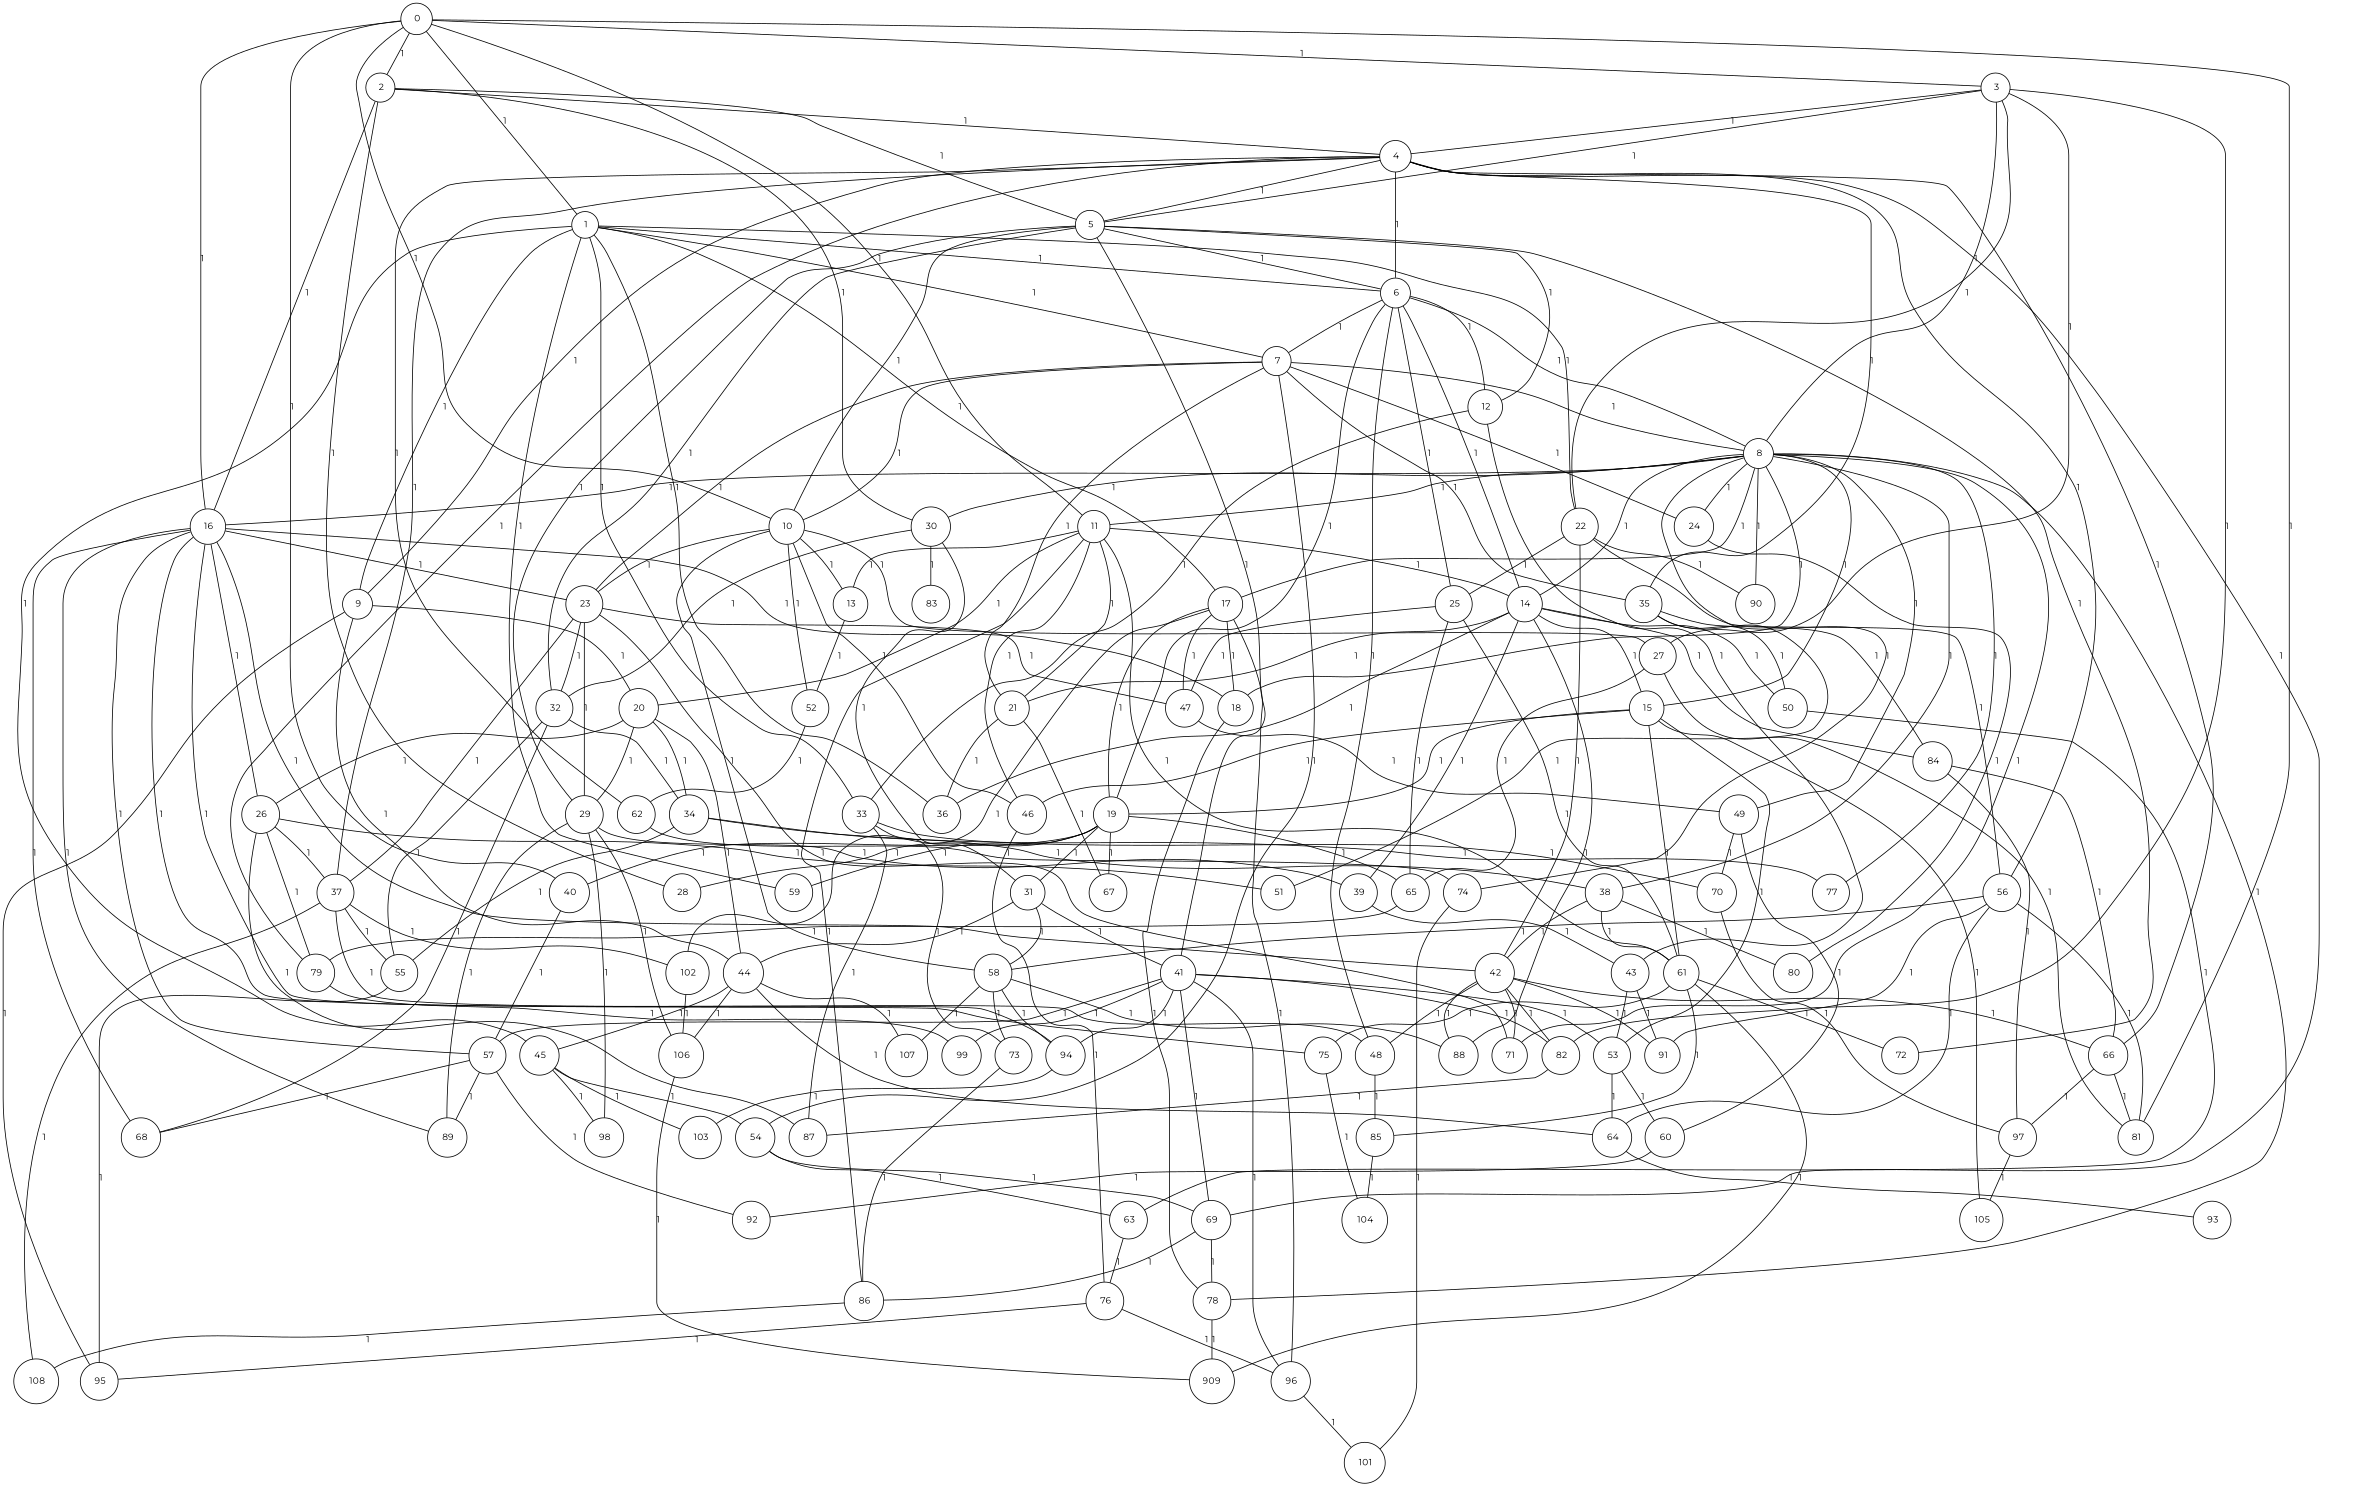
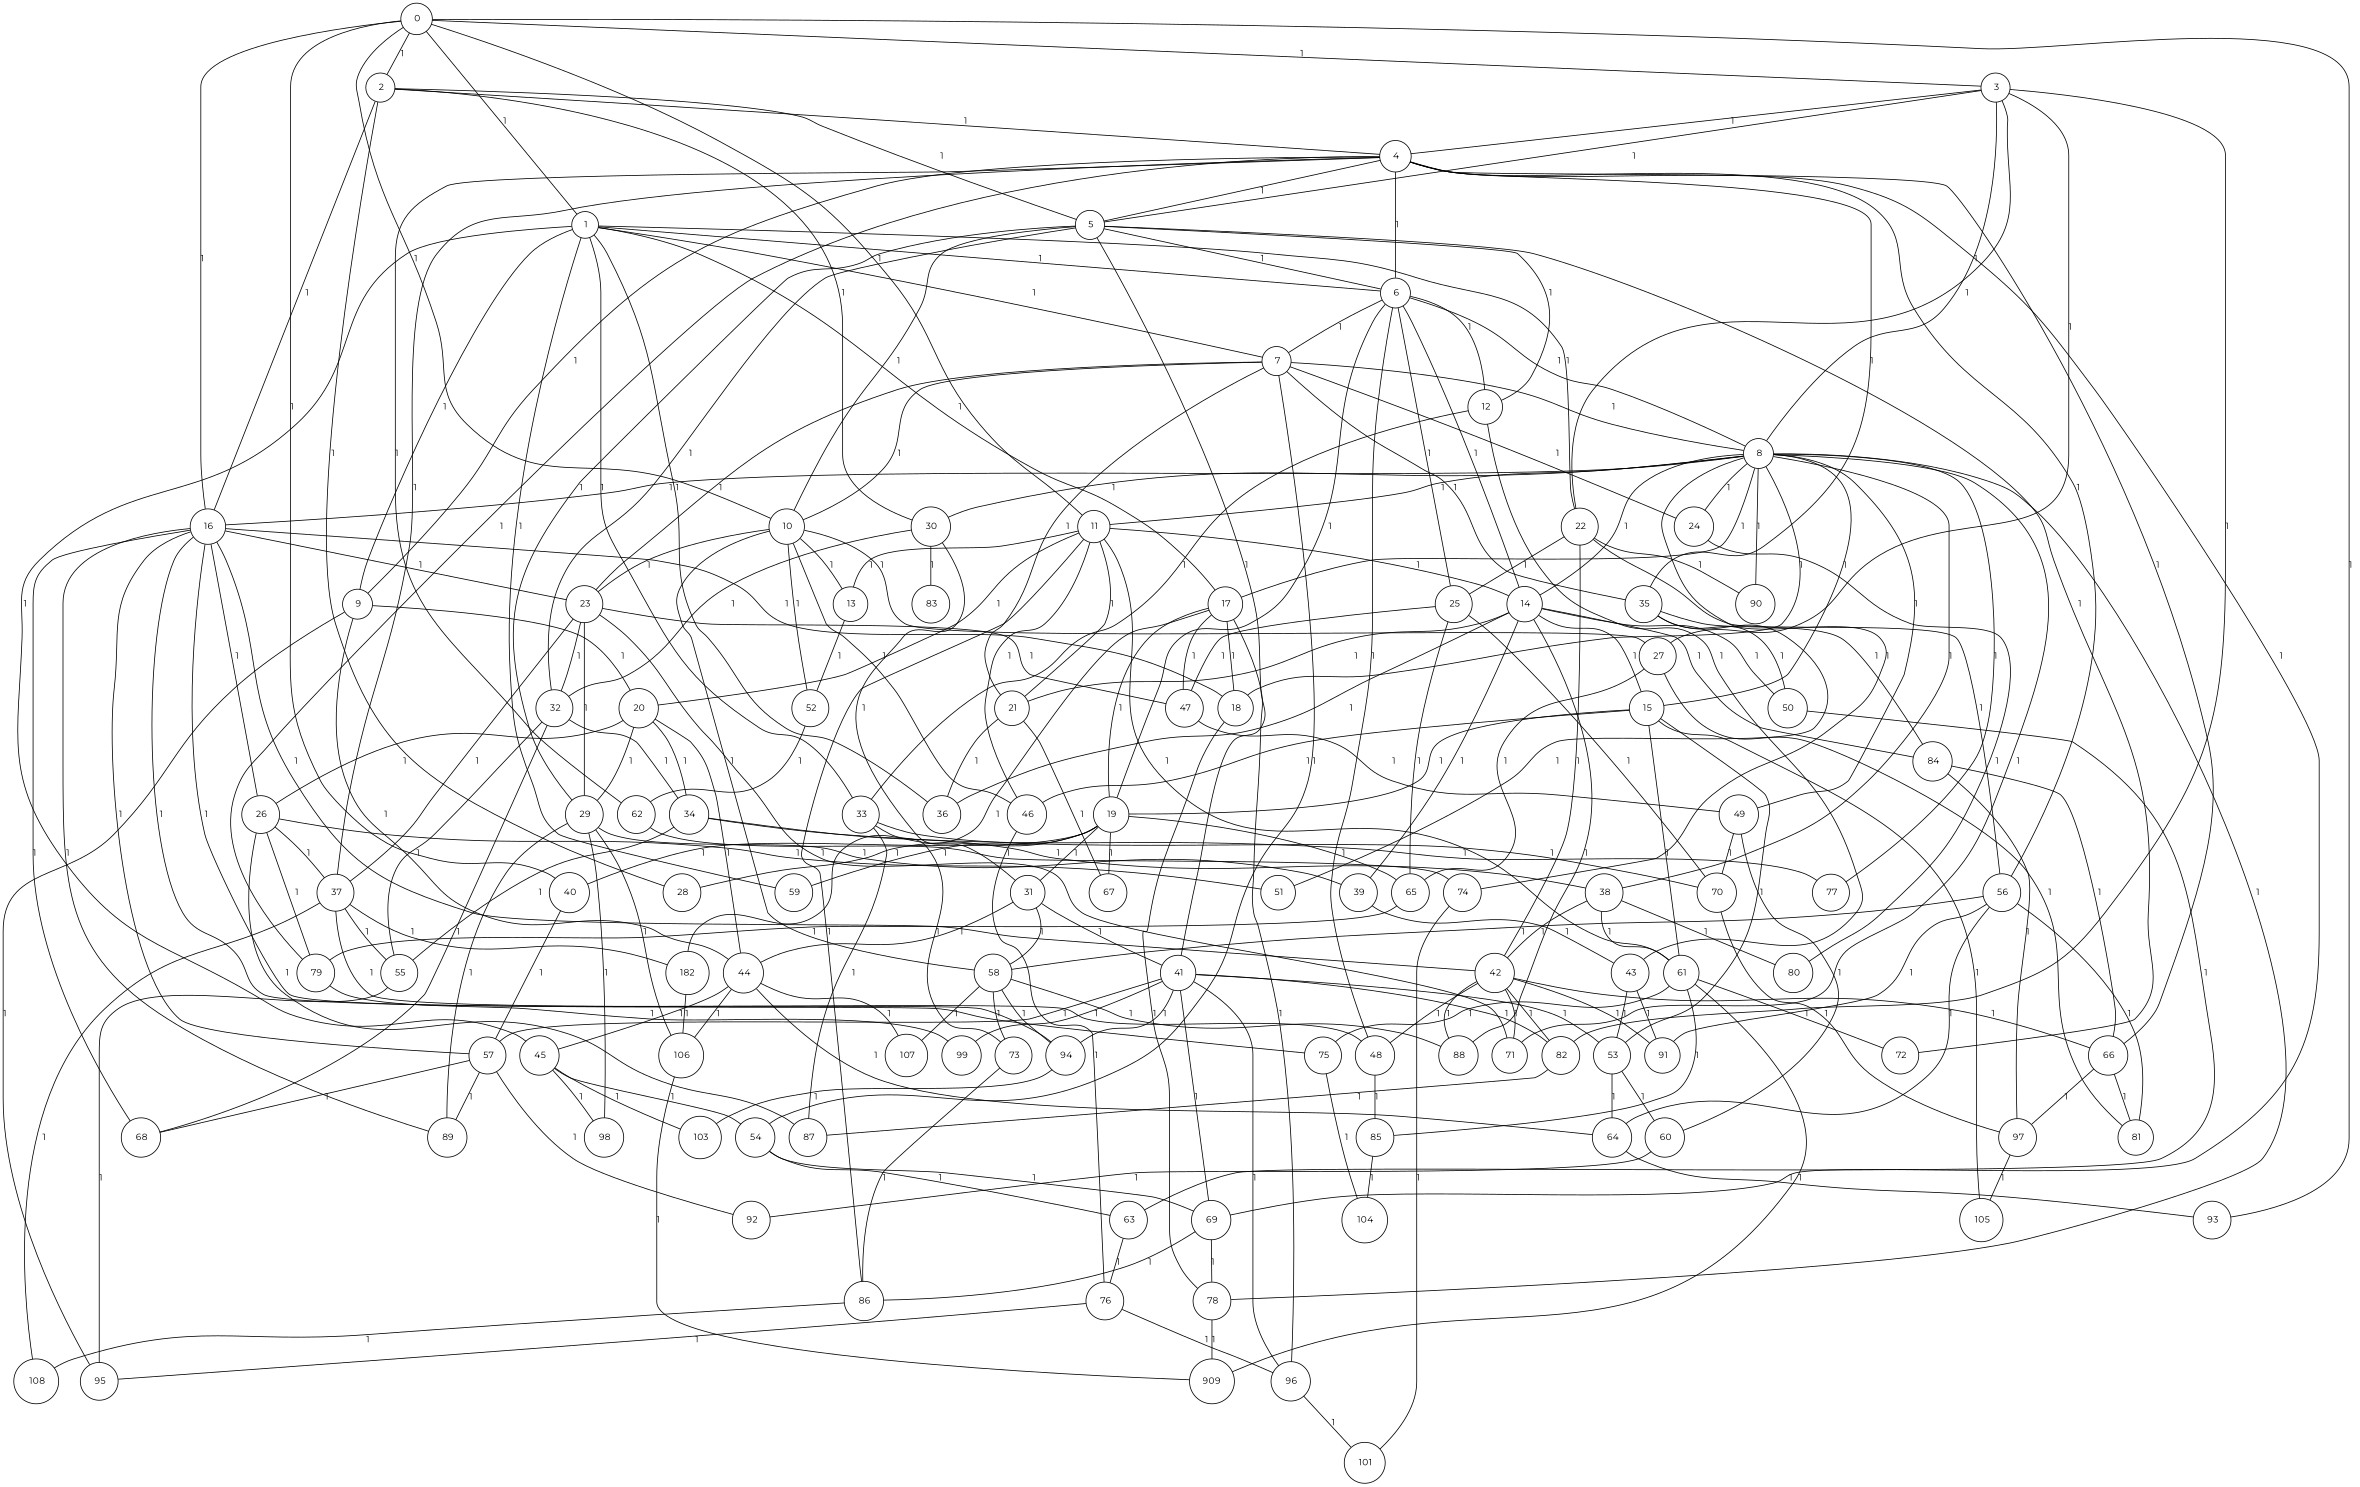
(1894, 50) -> (2003, 48)
(1555, 804) -> (1588, 733)
(687, 973) -> (687, 973)
